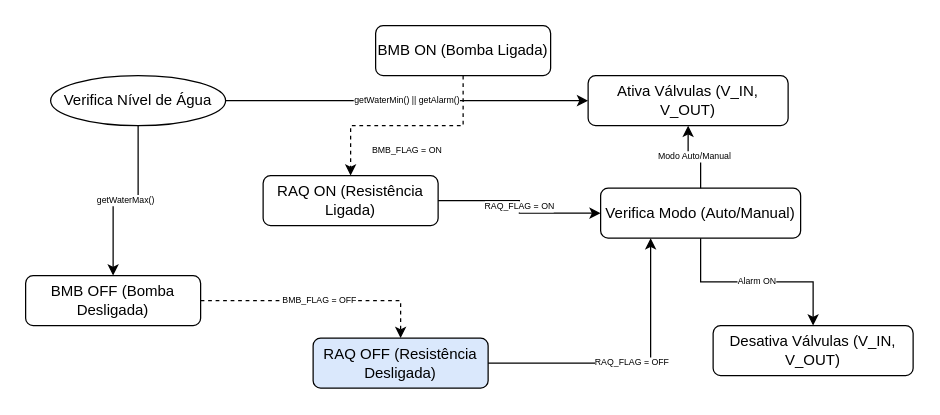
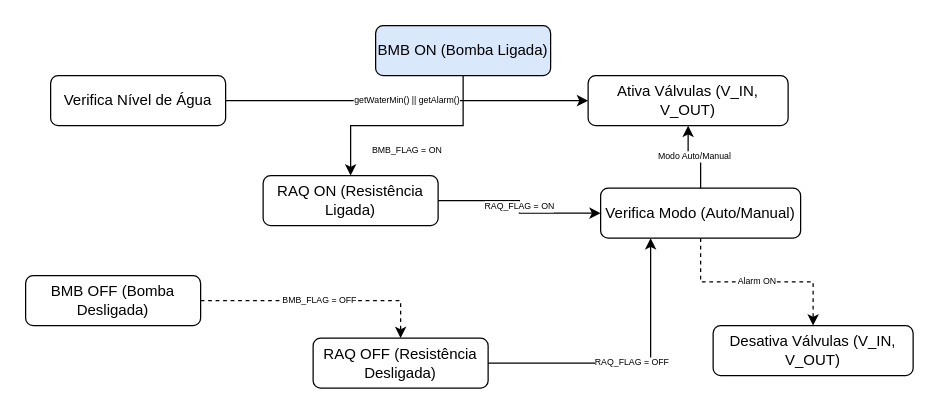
(463, 51) -> (463, 51)
(138, 101) -> (138, 101)
(411, 126) -> (411, 126)
(130, 201) -> none
(701, 280) -> (701, 280)
(401, 363) -> (401, 363)
